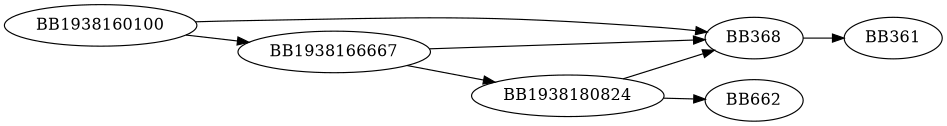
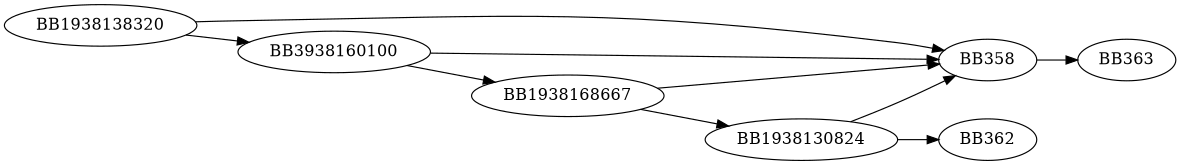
(101, 25) -> (334, 52)
none -> (101, 25)
(754, 38) -> (988, 60)
(893, 38) -> (1127, 60)
(334, 52) -> (568, 96)
(568, 96) -> (801, 140)
(754, 100) -> (988, 140)
